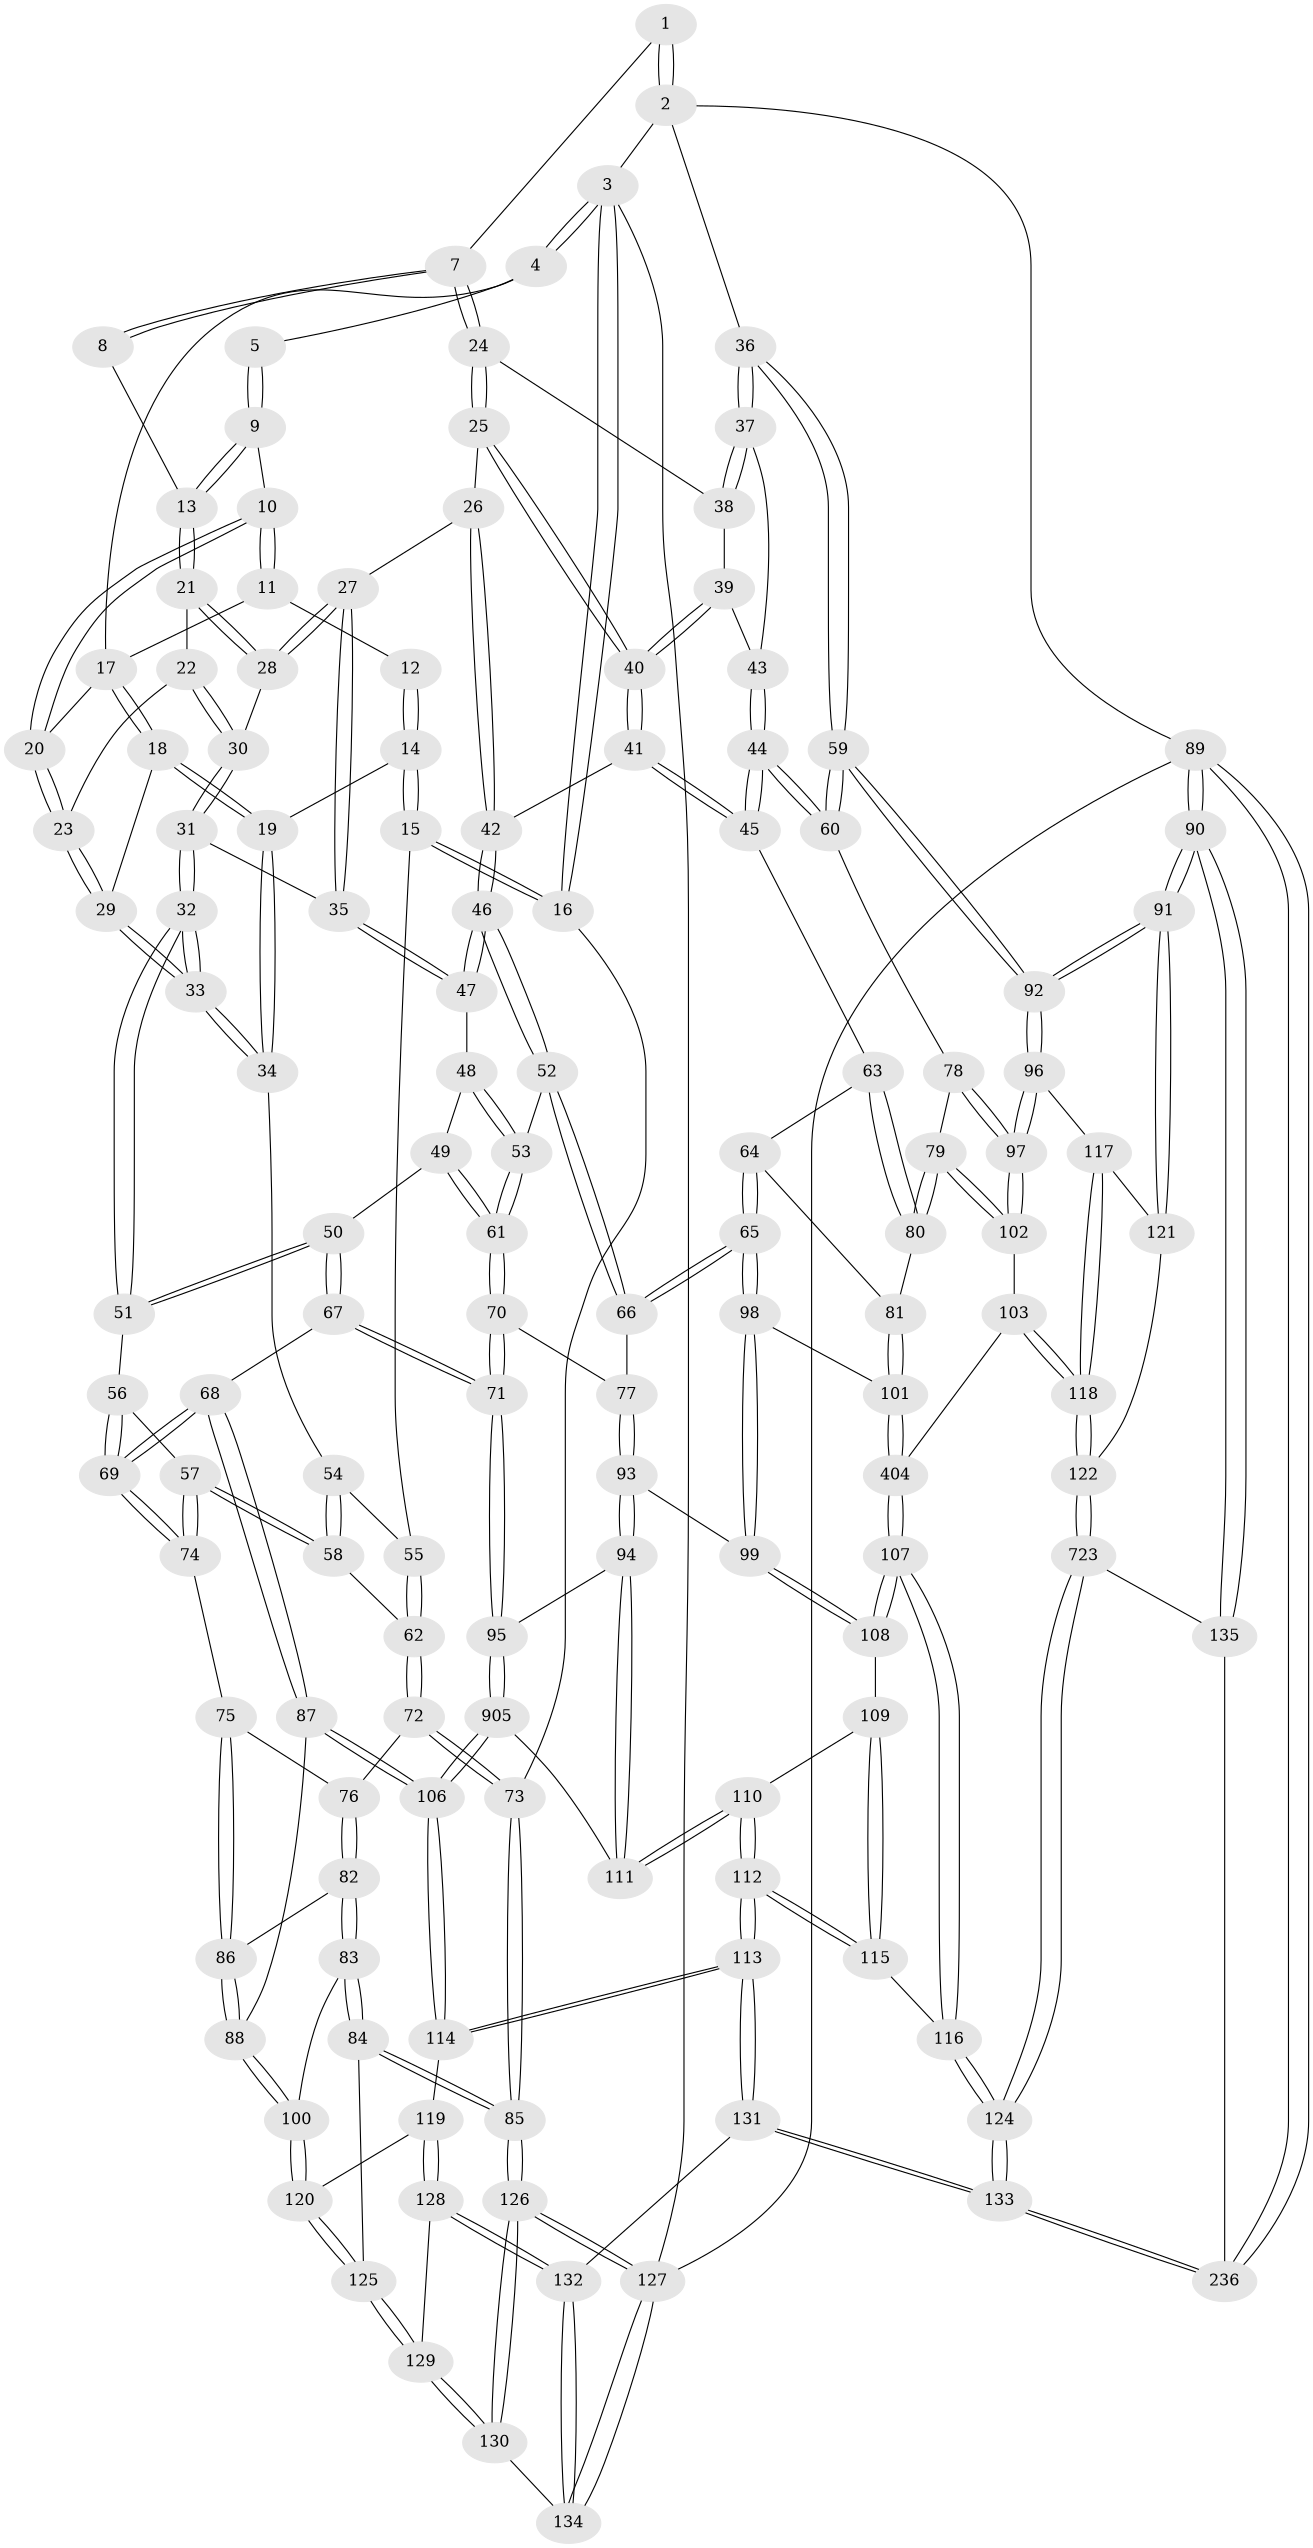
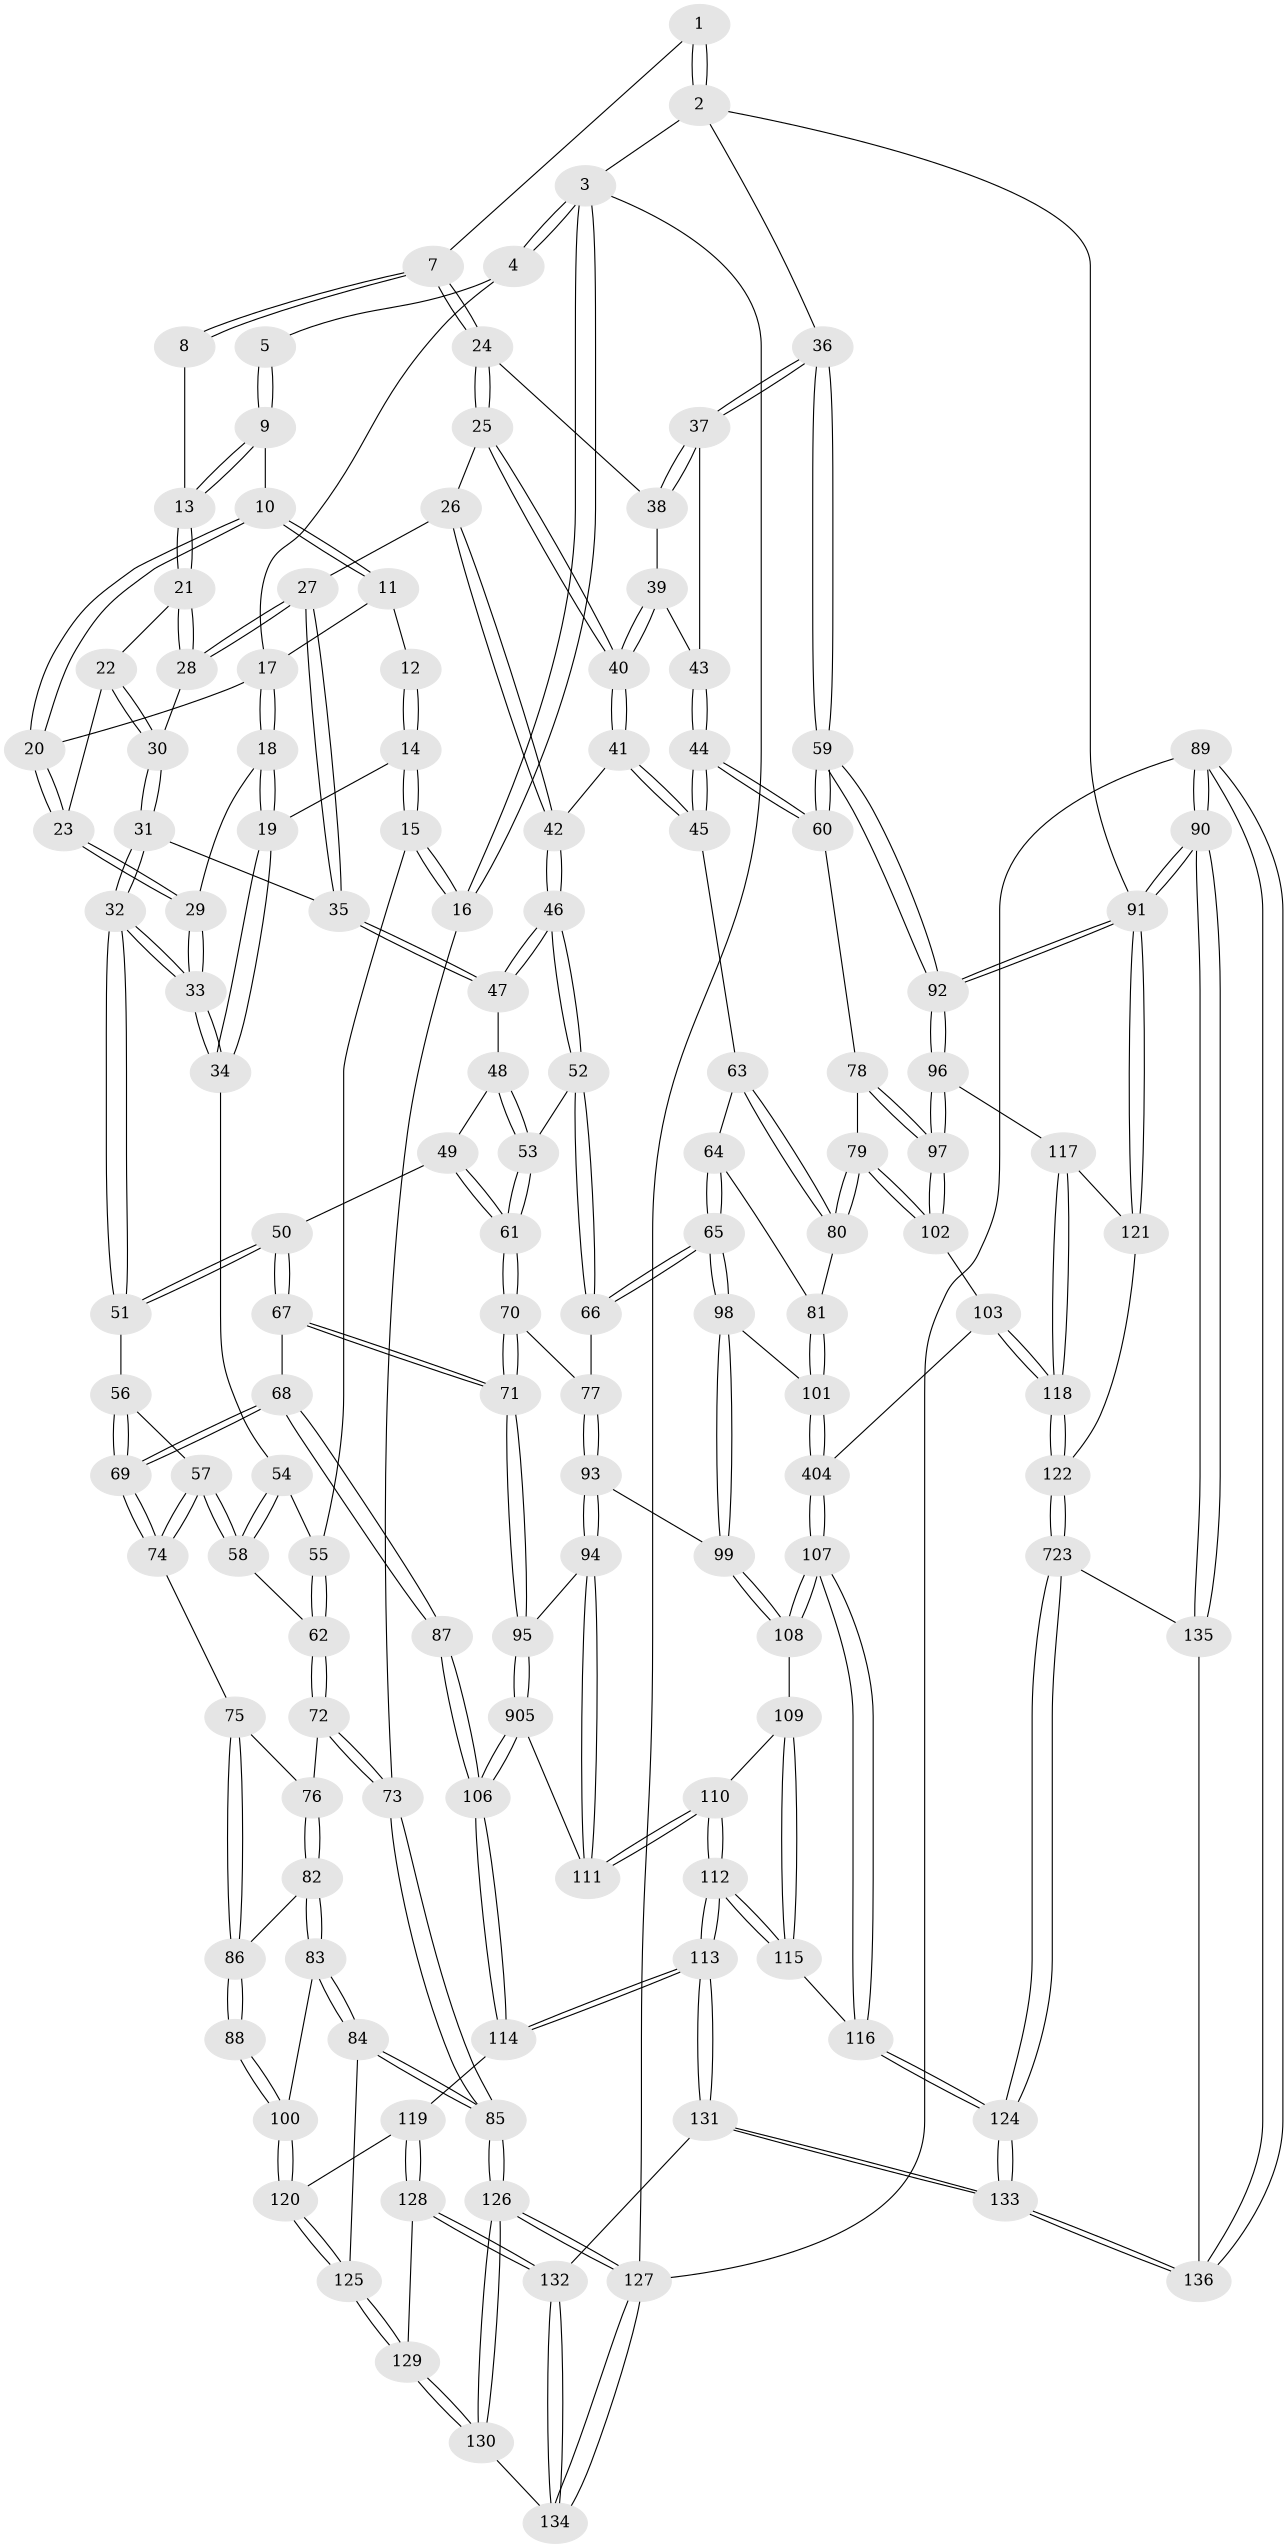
(1031, 332) -> (1090, 378)
(290, 1882) -> none
(1225, 2281) -> (1199, 2281)
